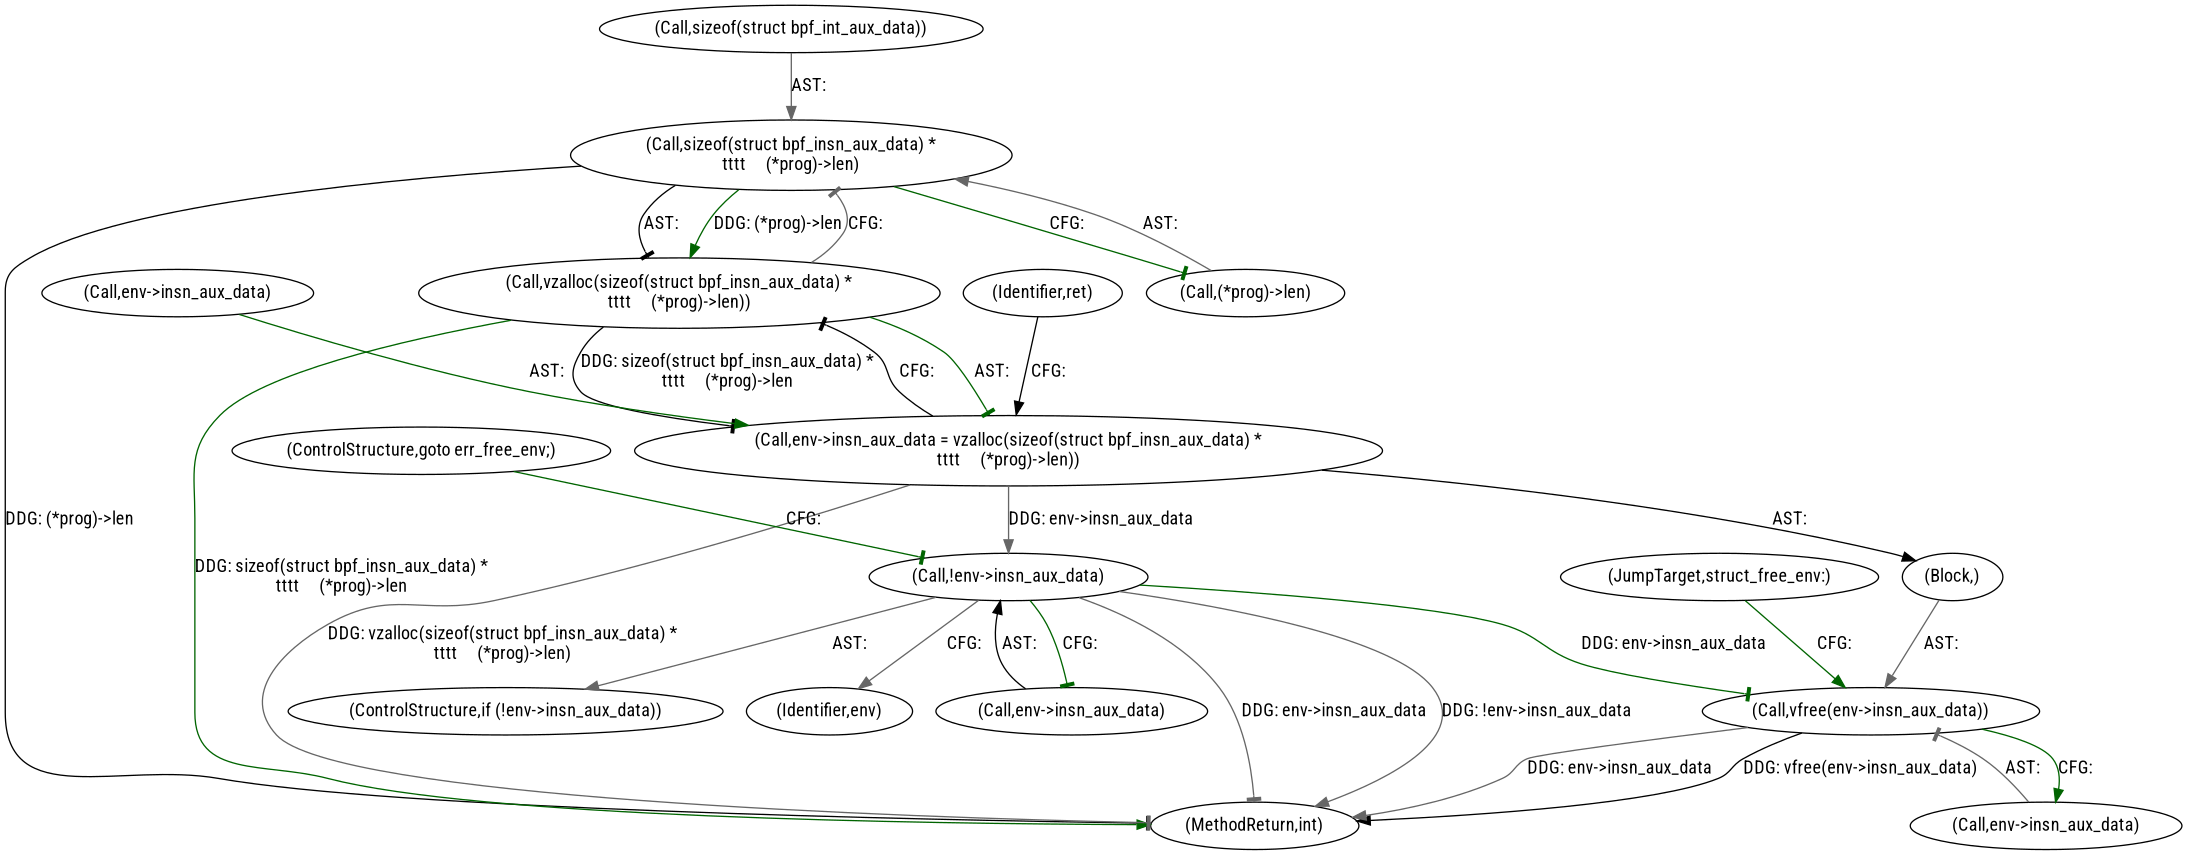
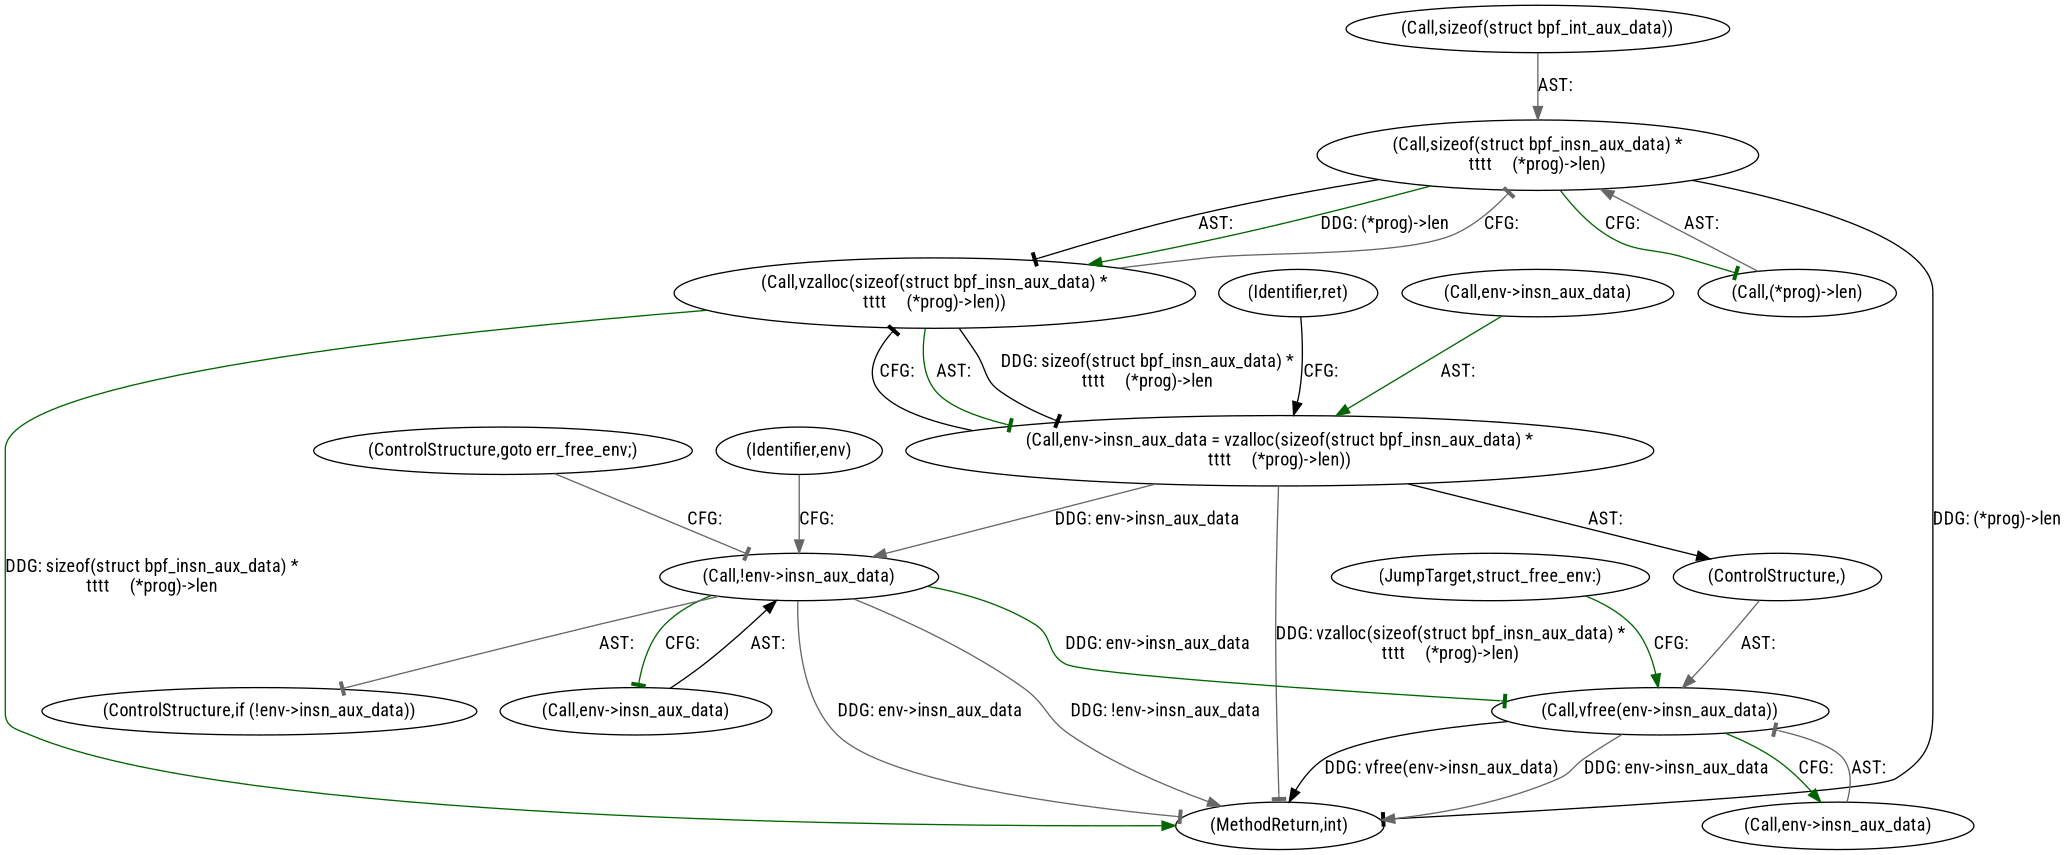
(716, 514) -> (649, 513)
(1953, 577) -> (1778, 577)
(924, 641) -> (799, 507)
(767, 642) -> (532, 641)
